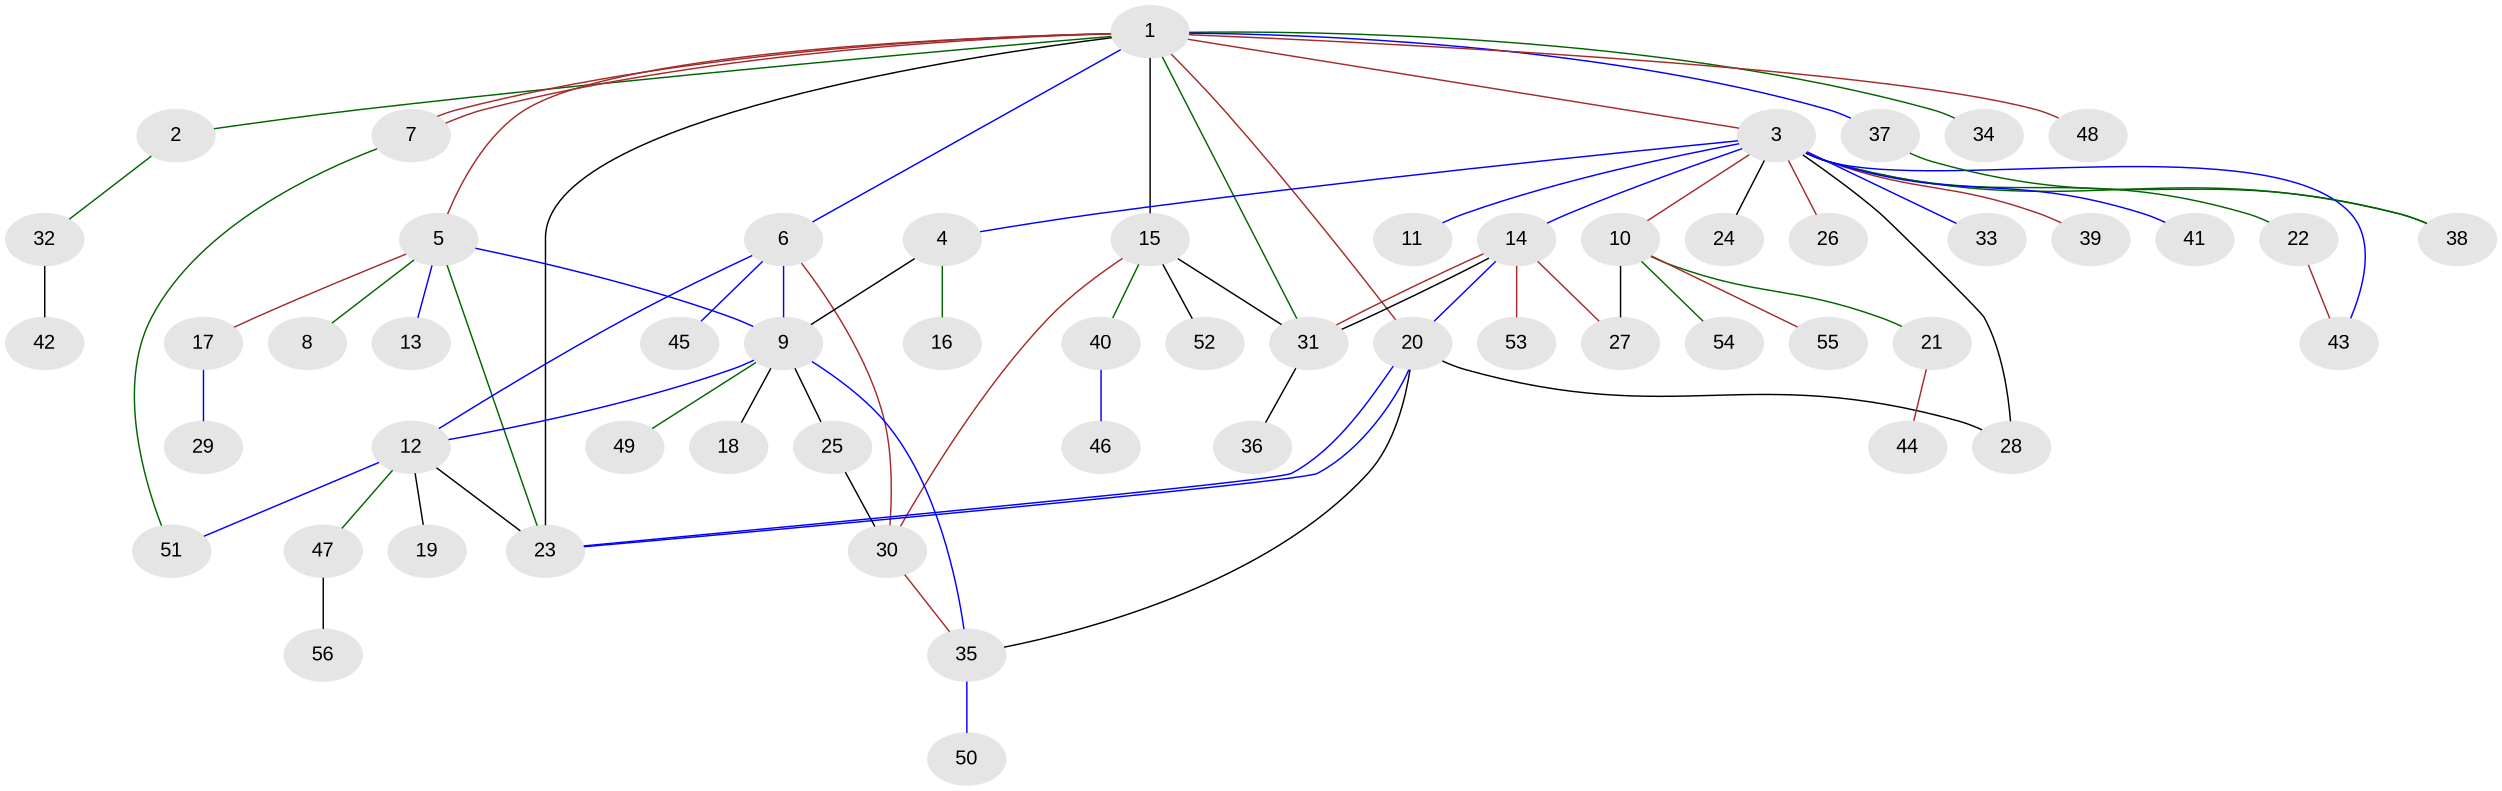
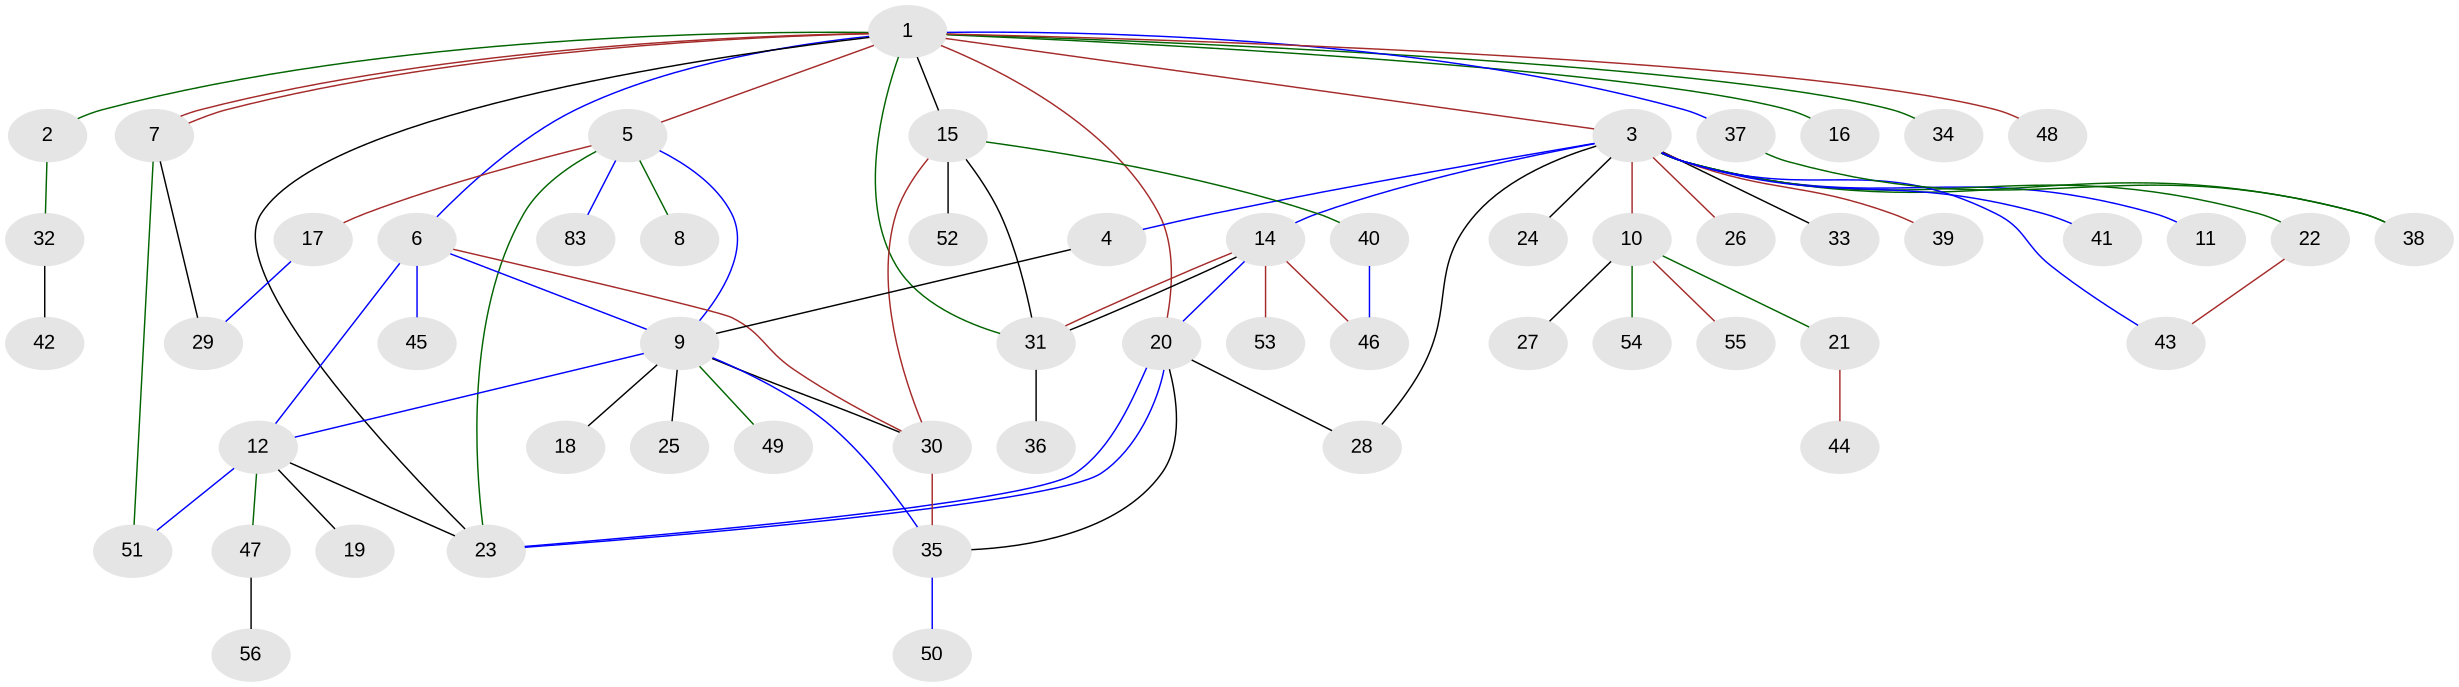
(1882, 188) -> (1736, 188)
none -> (179, 240)
(1568, 291) -> (1317, 291)
(942, 292) -> (1597, 79)
(411, 343) -> (576, 240)
(860, 499) -> (806, 395)
